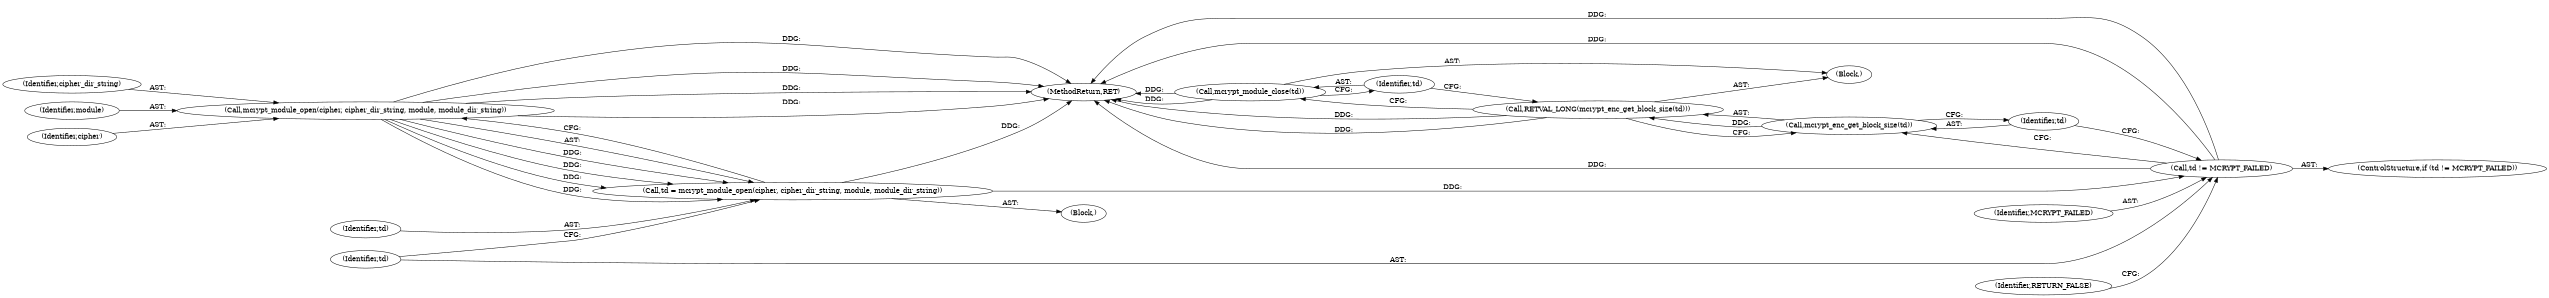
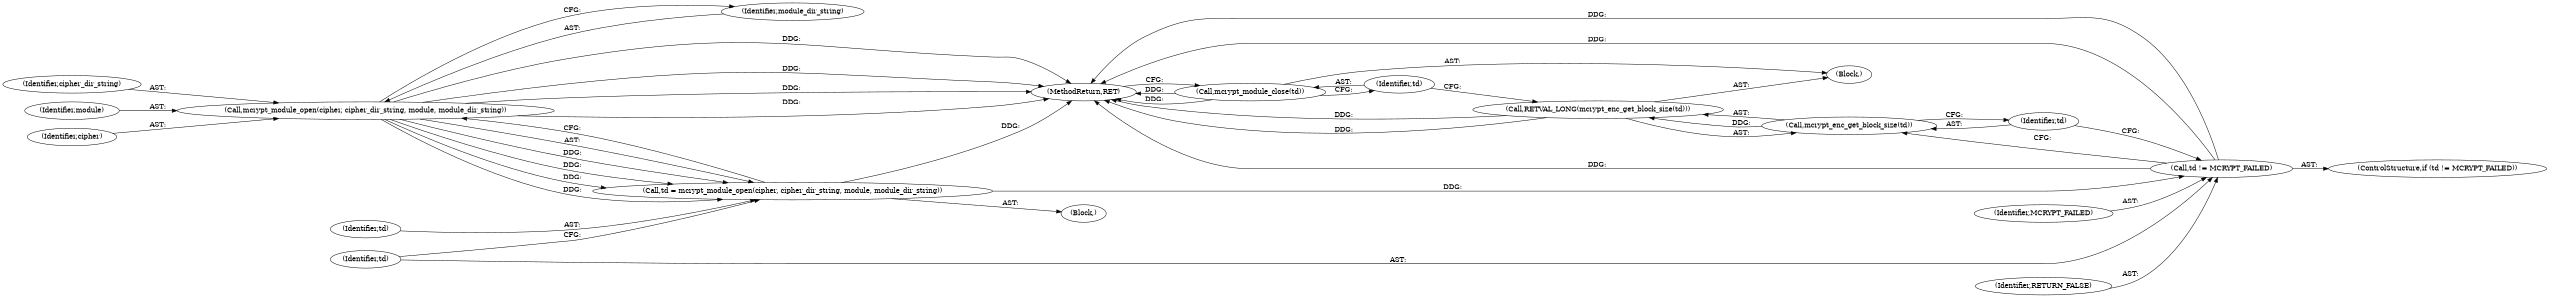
none -> (793, 12)
(1389, 106) -> (1159, 84)
(1743, 133) -> (1743, 133)
(2132, 274) -> (2132, 274)
